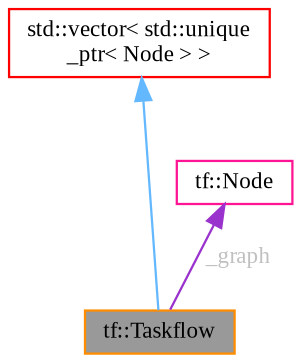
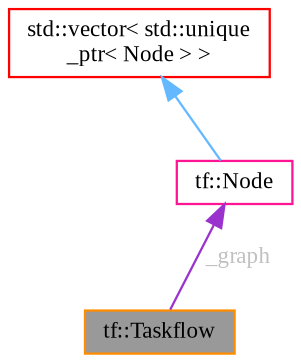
(151, 206) -> (198, 128)
